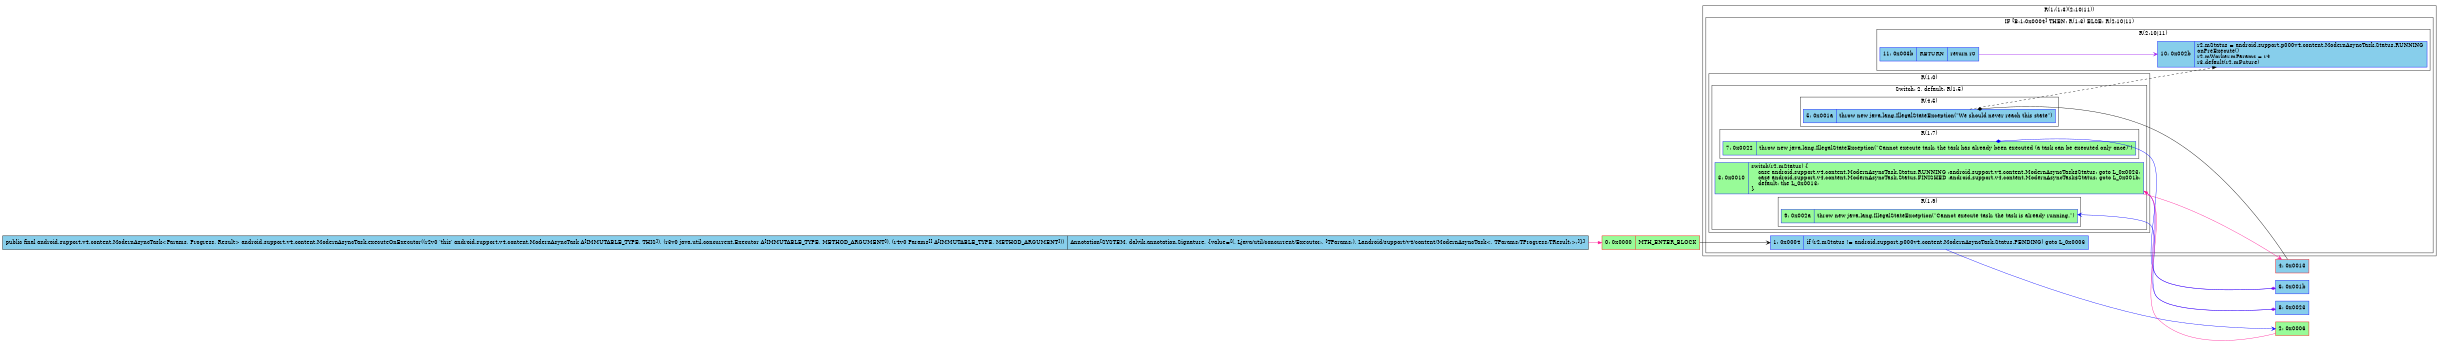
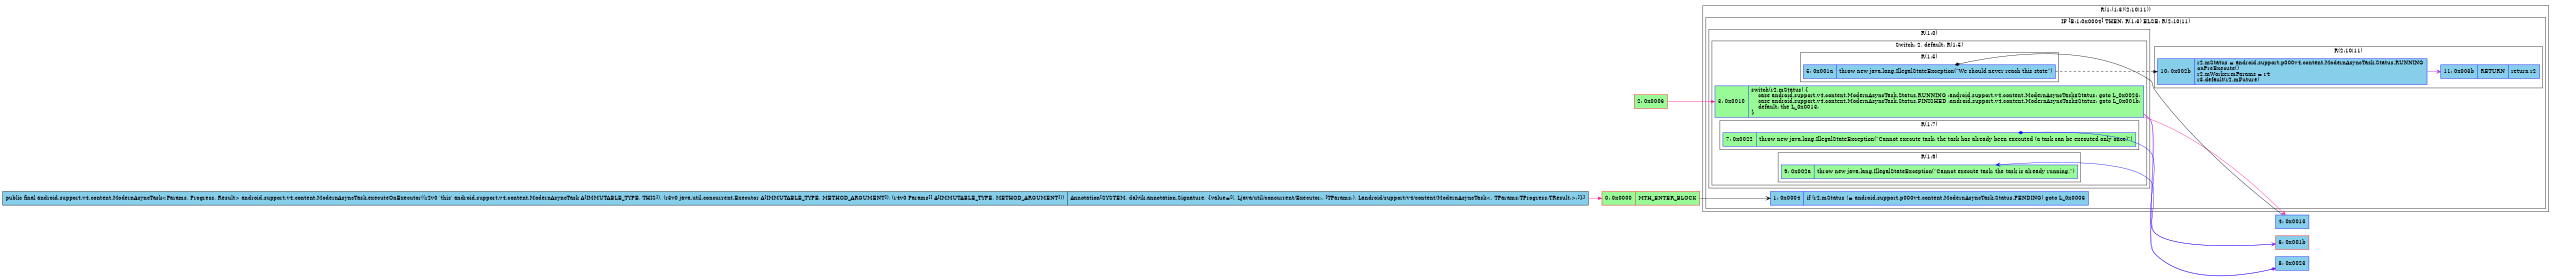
(1963, 54) -> (2524, 71)
(2066, 54) -> (2432, 72)
(1929, 101) -> (1929, 57)
(2292, 266) -> (2292, 222)
(2168, 283) -> (2154, 231)
(2292, 287) -> (2292, 243)
(2105, 306) -> none
